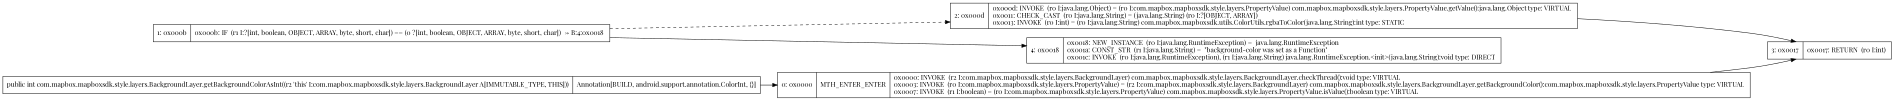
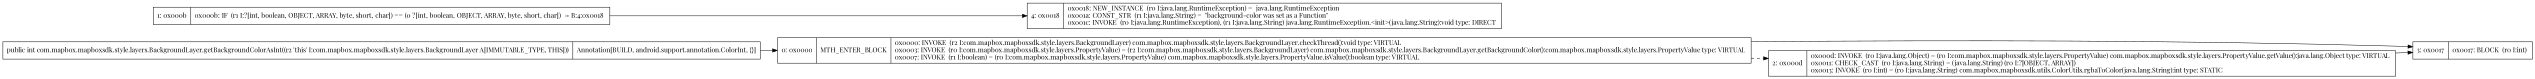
(778, 25) -> (1757, 58)
(1847, 50) -> (2490, 50)
(853, 85) -> (854, 50)
